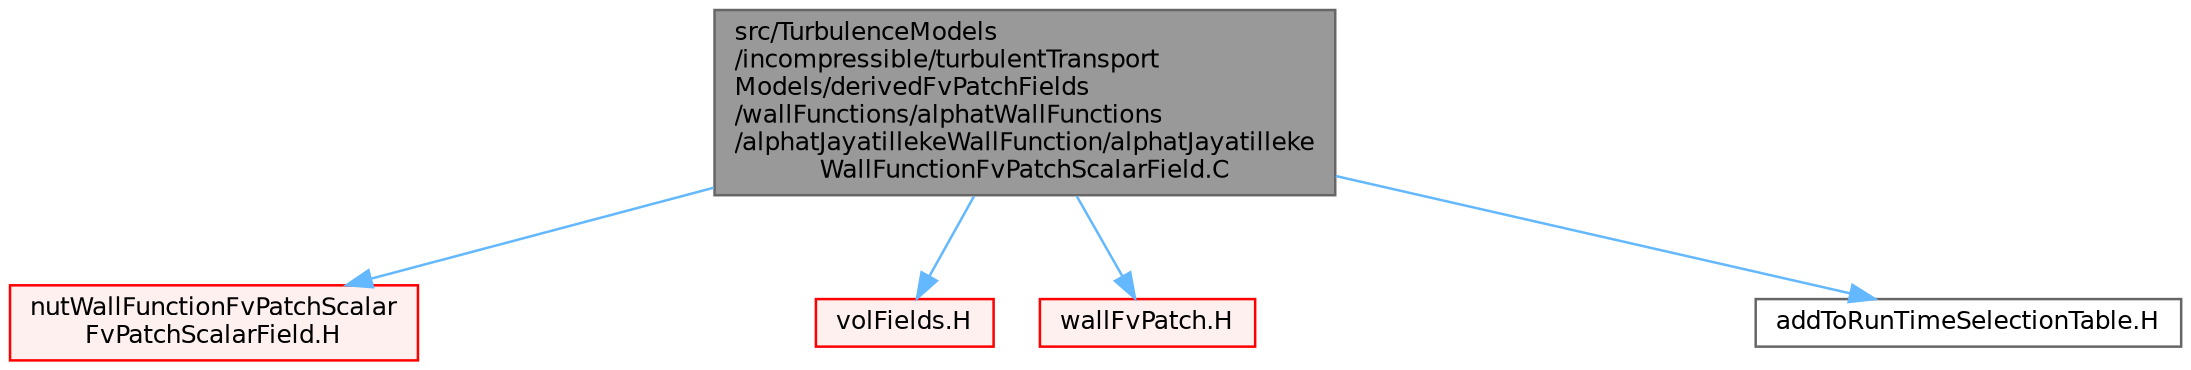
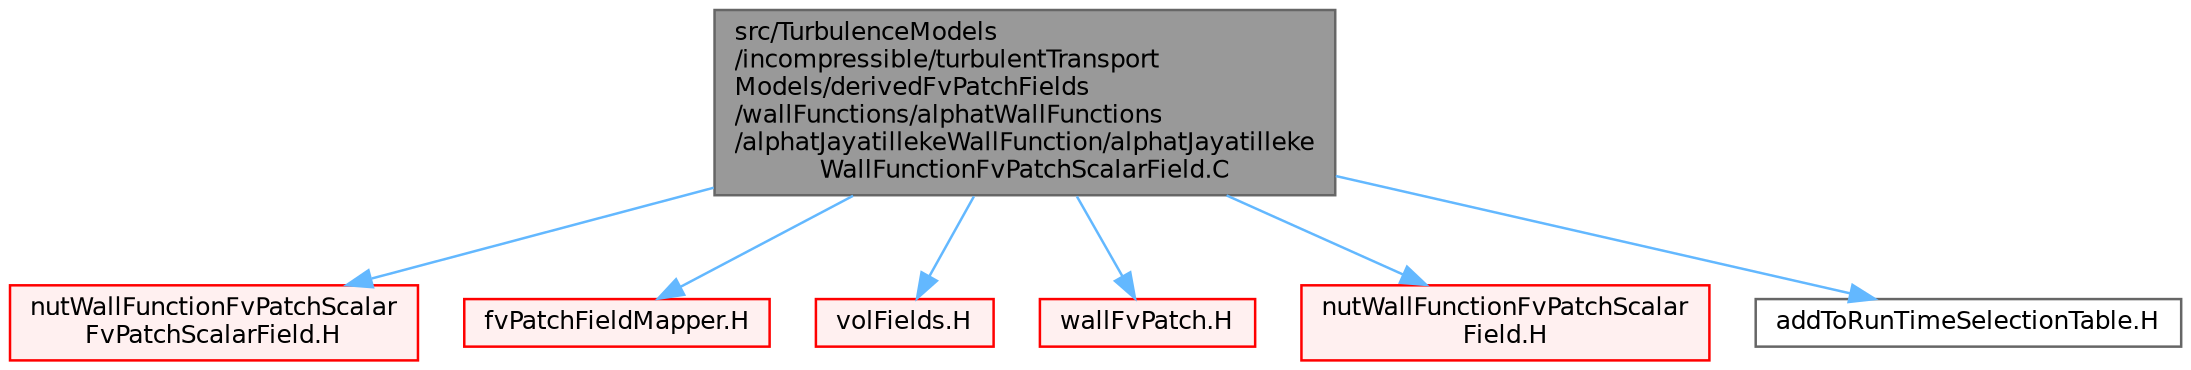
none -> (617, 323)
none -> (1505, 323)
